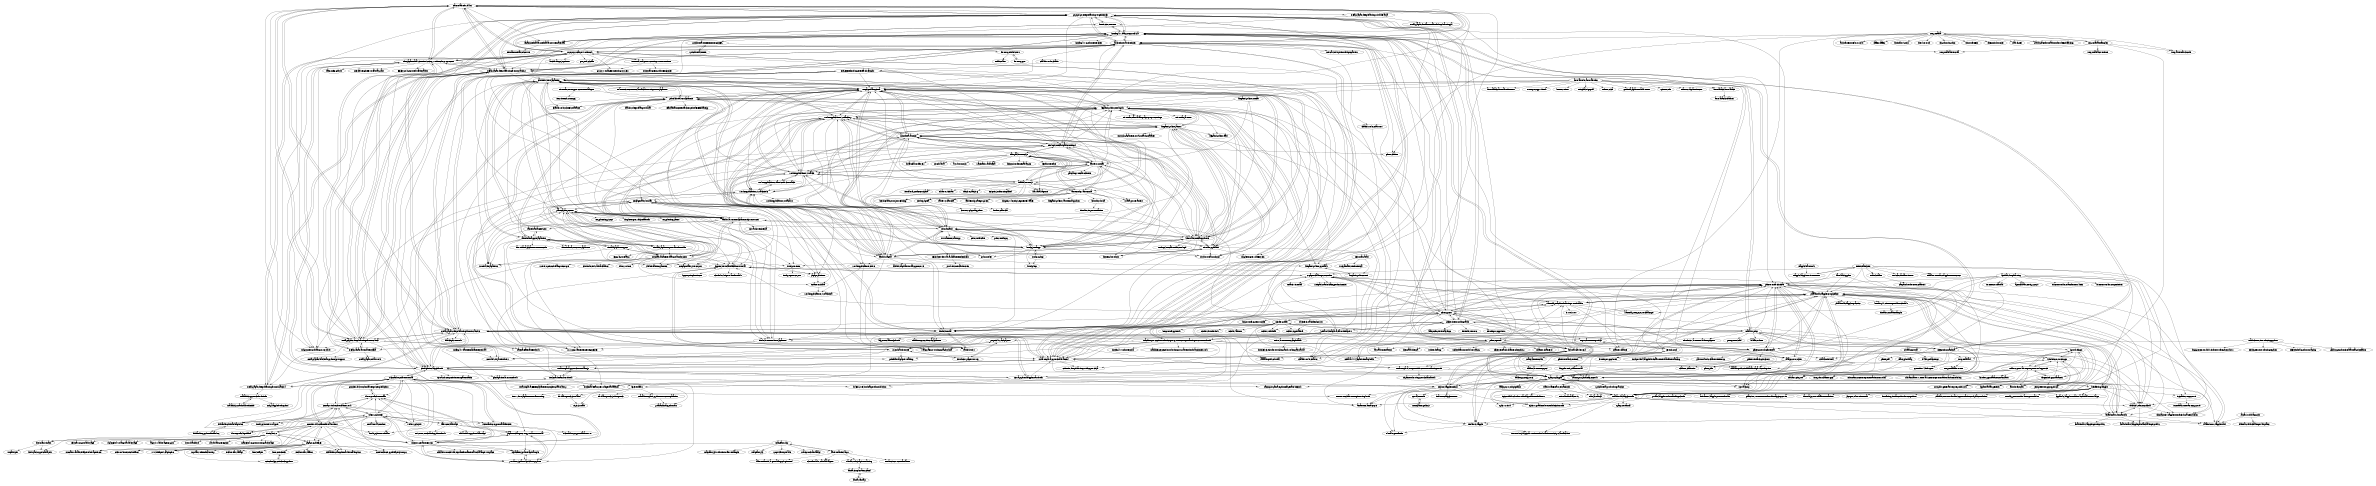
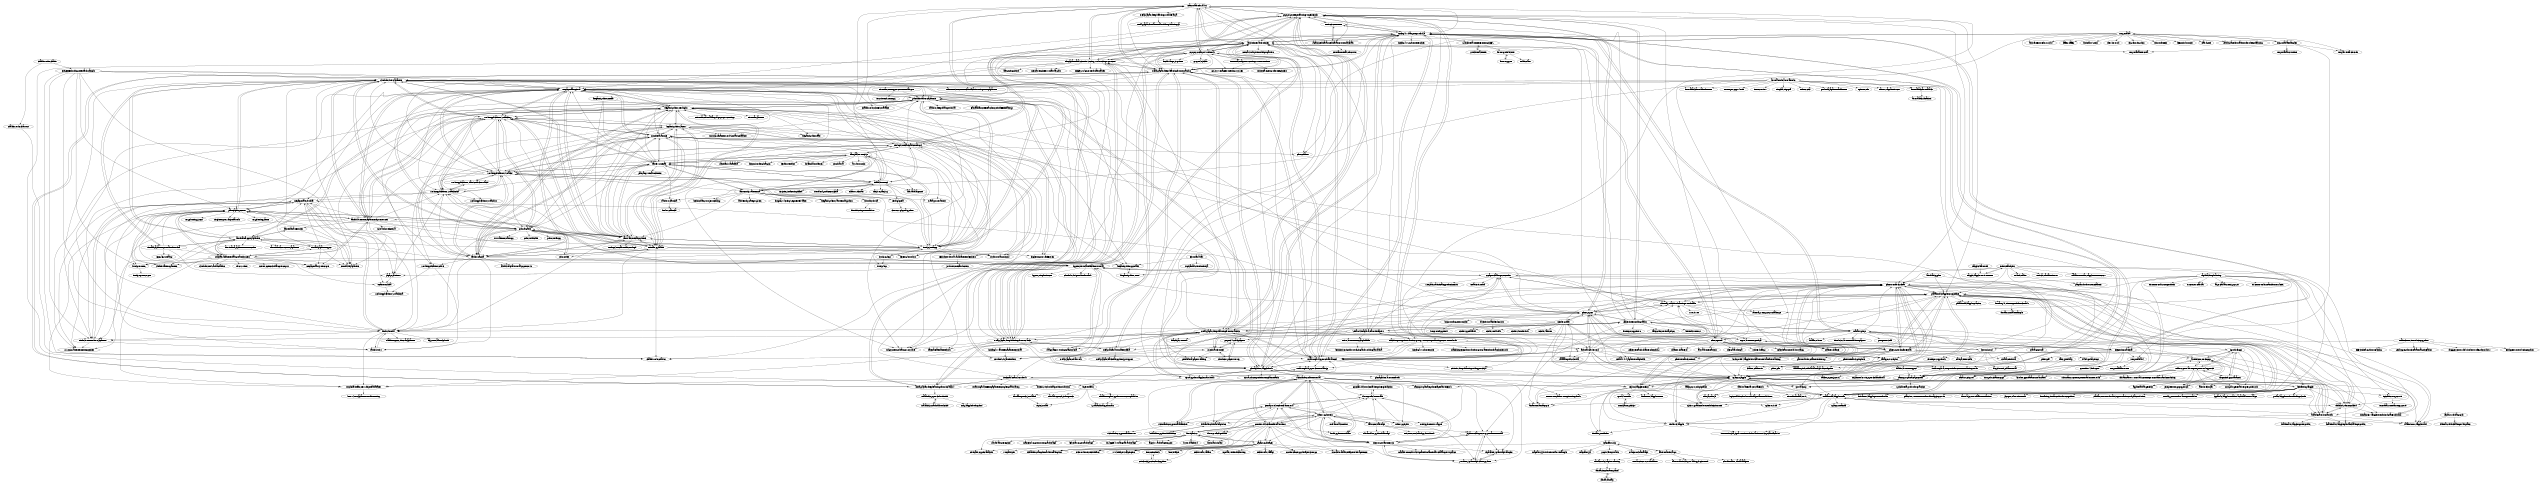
(290, 119) -> none
(1019, 164) -> (760, 164)
none -> (117, 216)
